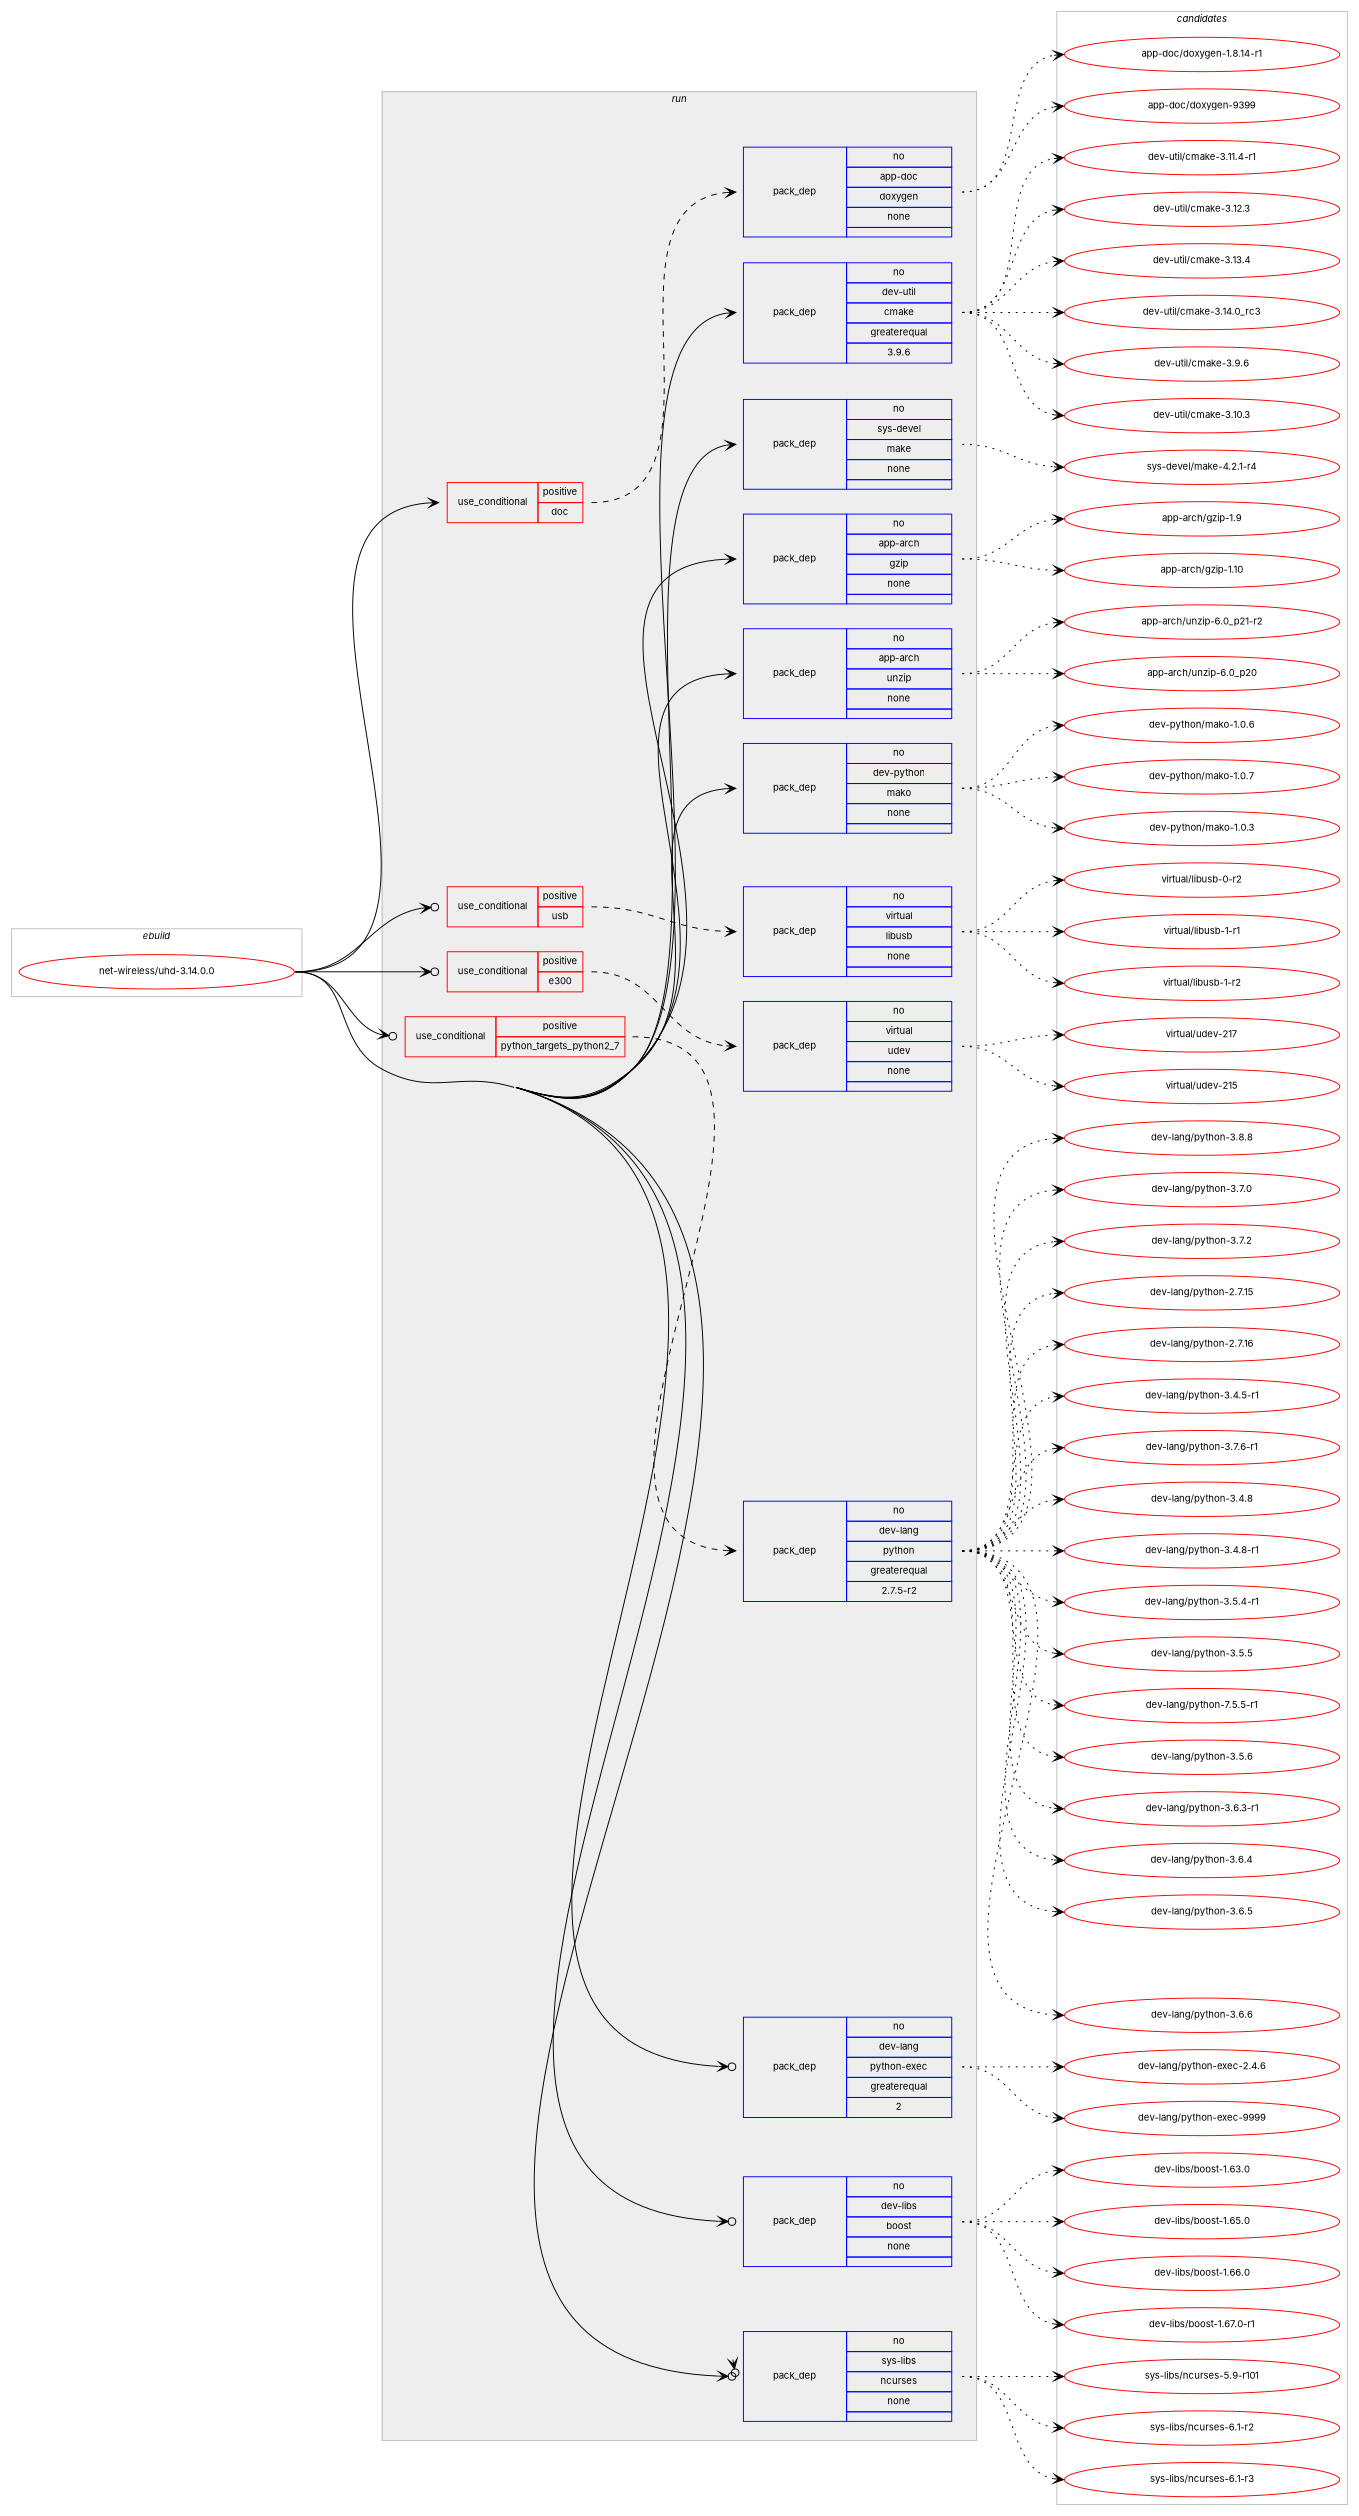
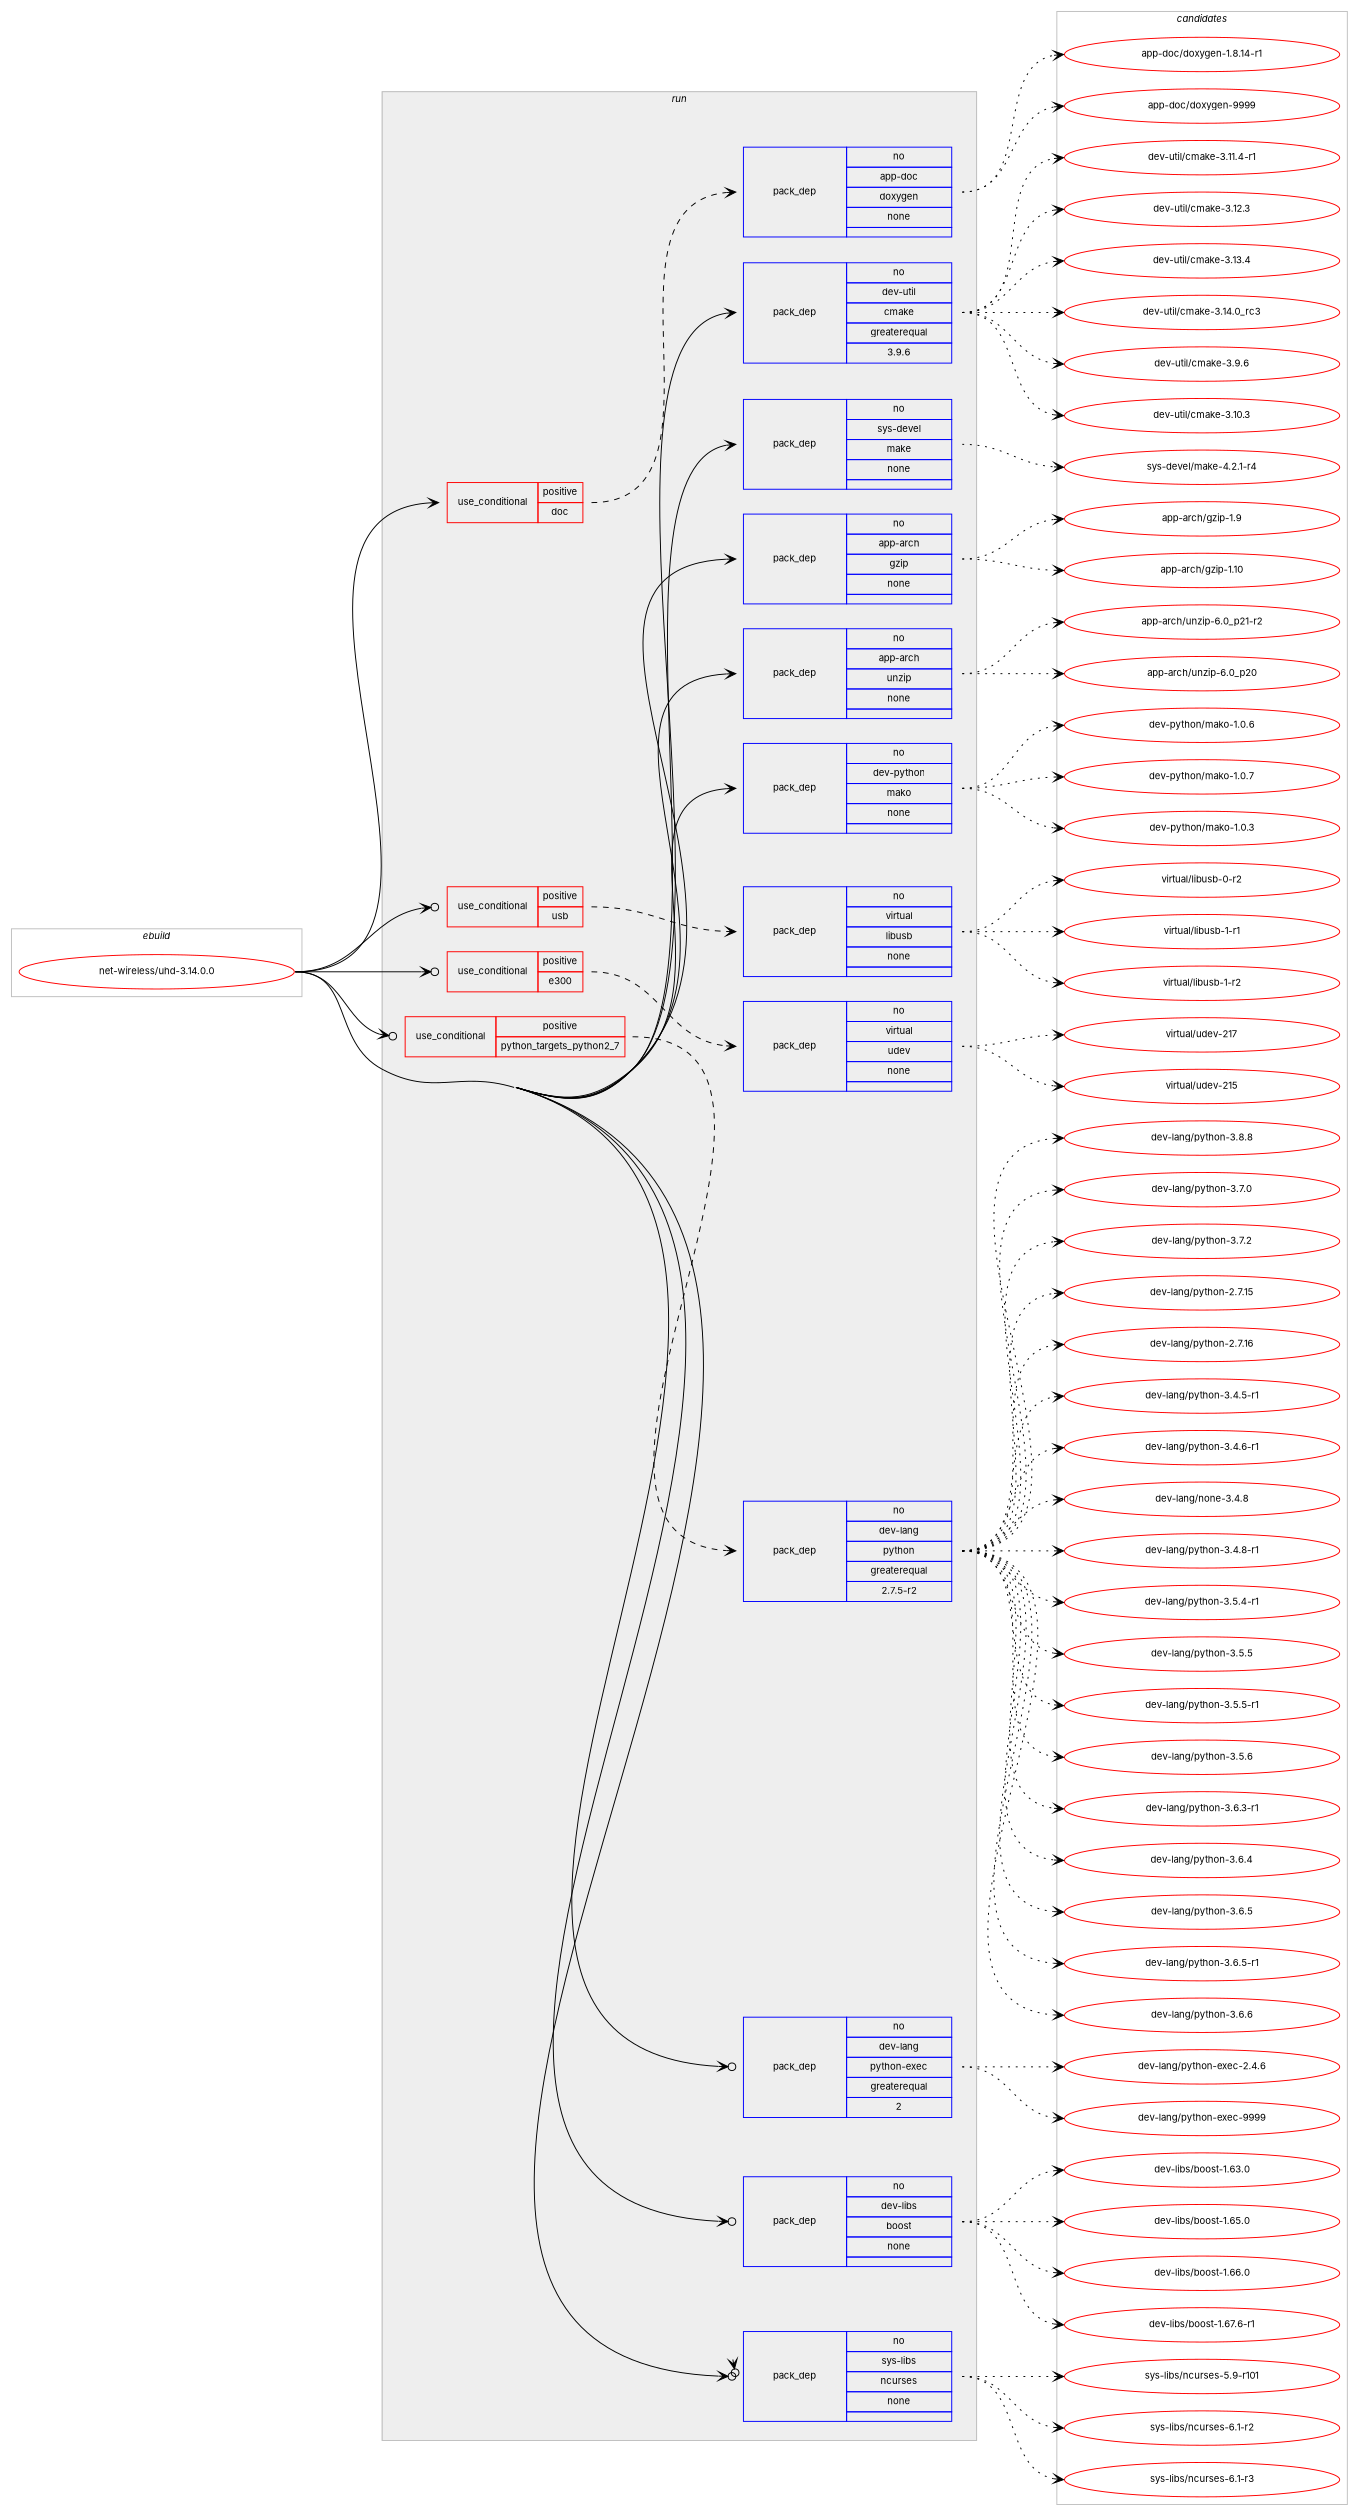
(1202, 106) -> (1202, 106)
(1202, 1448) -> (1202, 1448)
(1202, 1499) -> (1202, 1499)
(1202, 1706) -> (1202, 1706)
none -> (1202, 1964)
(1202, 2325) -> (1202, 2325)
